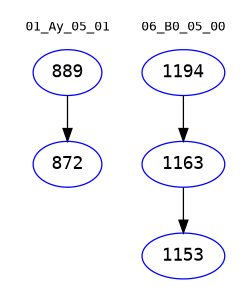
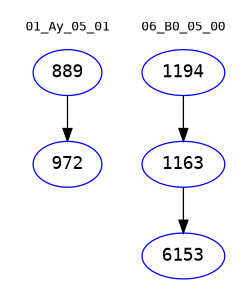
(68, 164) -> (68, 164)
(183, 256) -> (183, 256)
